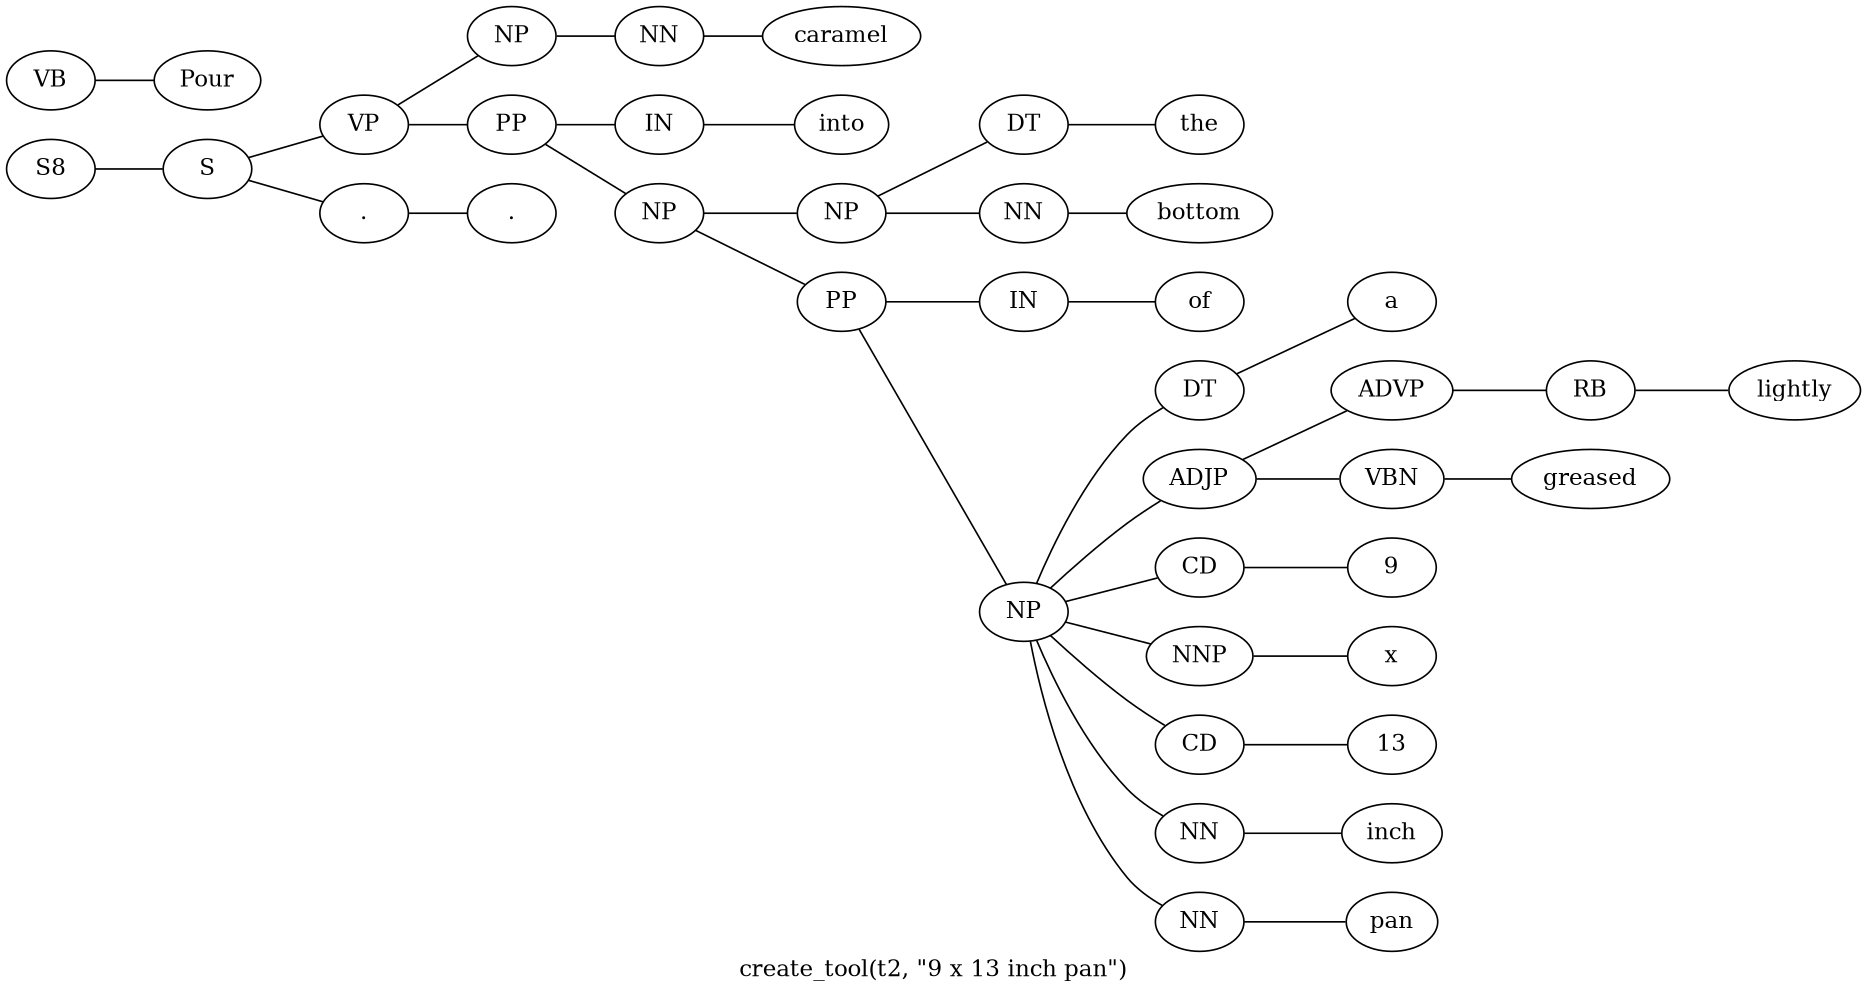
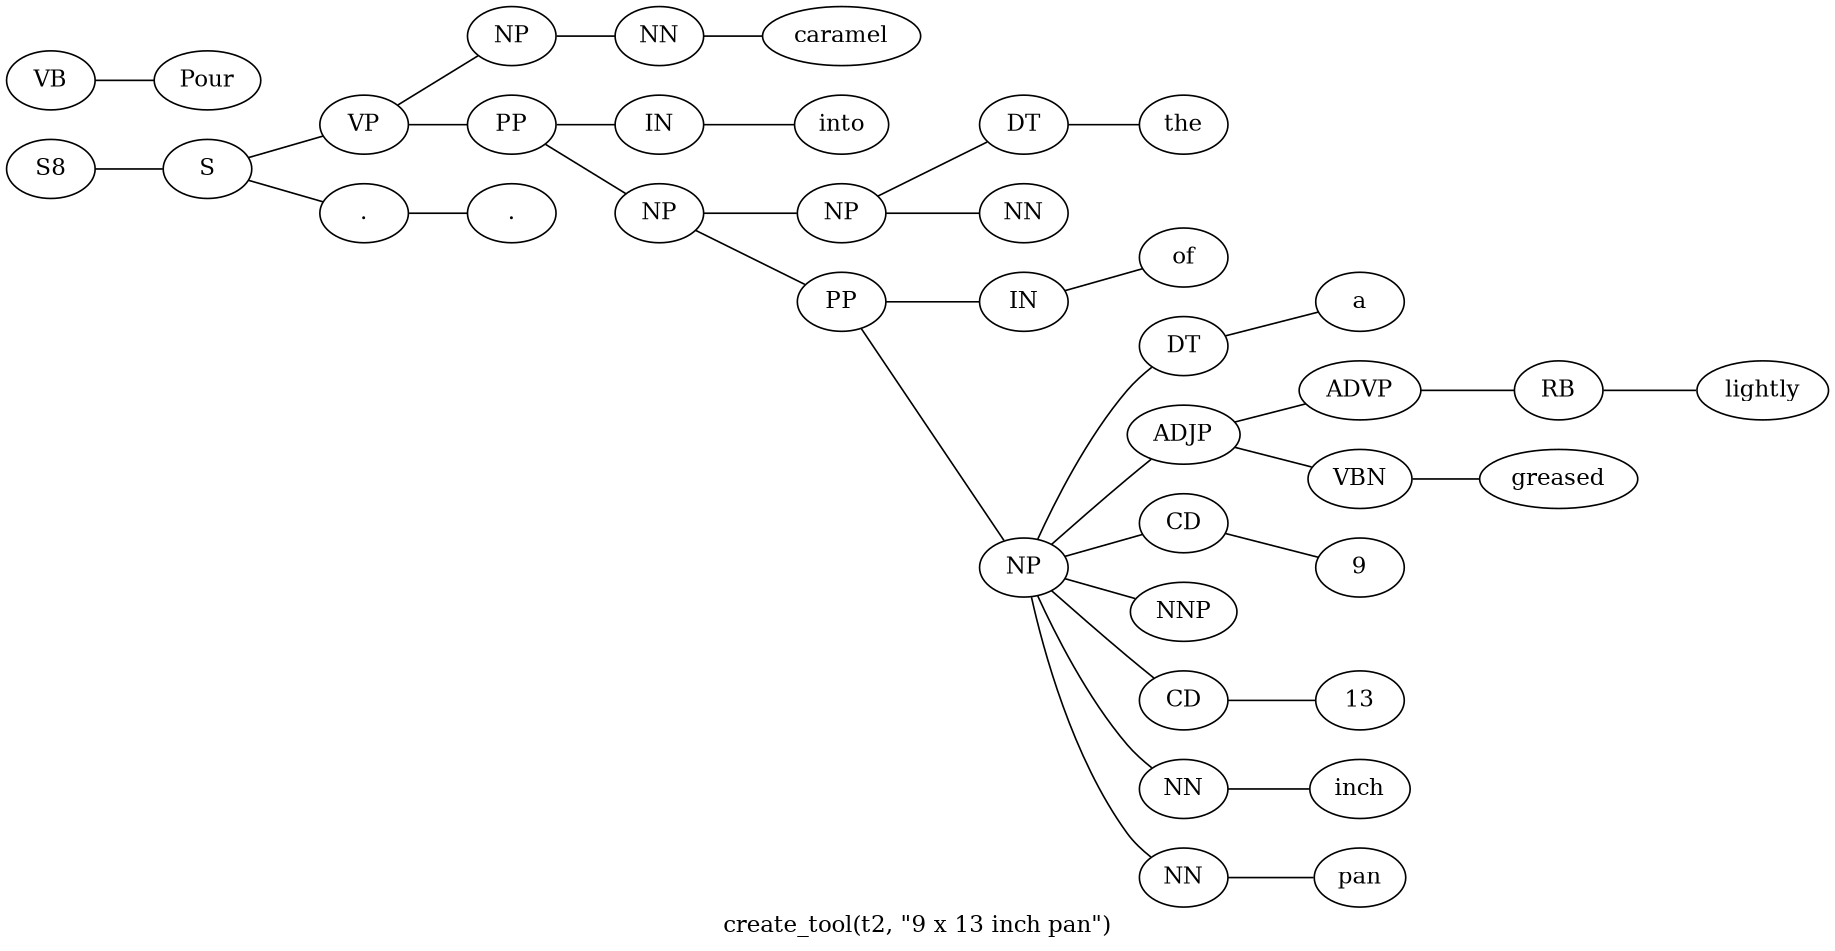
(1200, 213) -> none
(1392, 656) -> none
